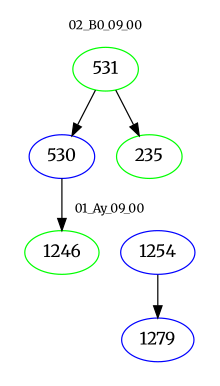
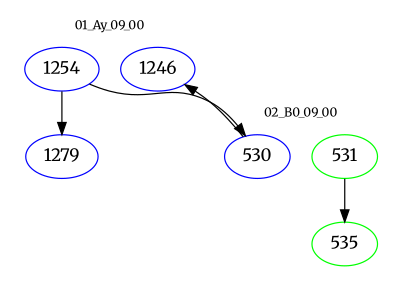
(87, 107) -> (168, 93)
(149, 157) -> (345, 244)
(62, 252) -> (158, 69)
